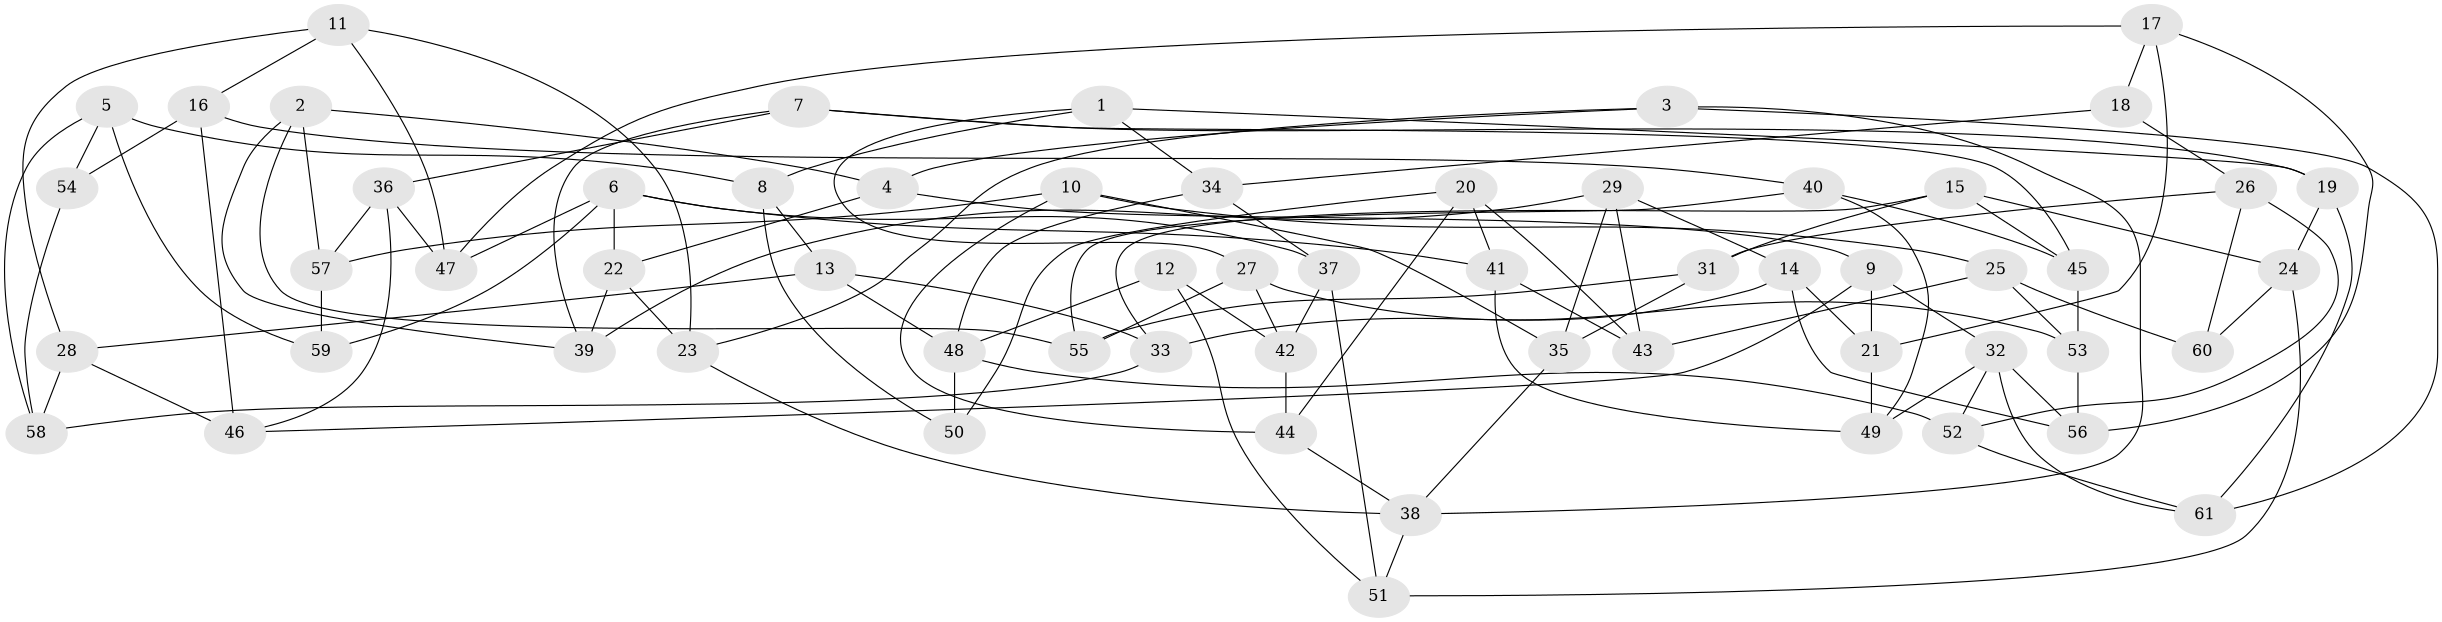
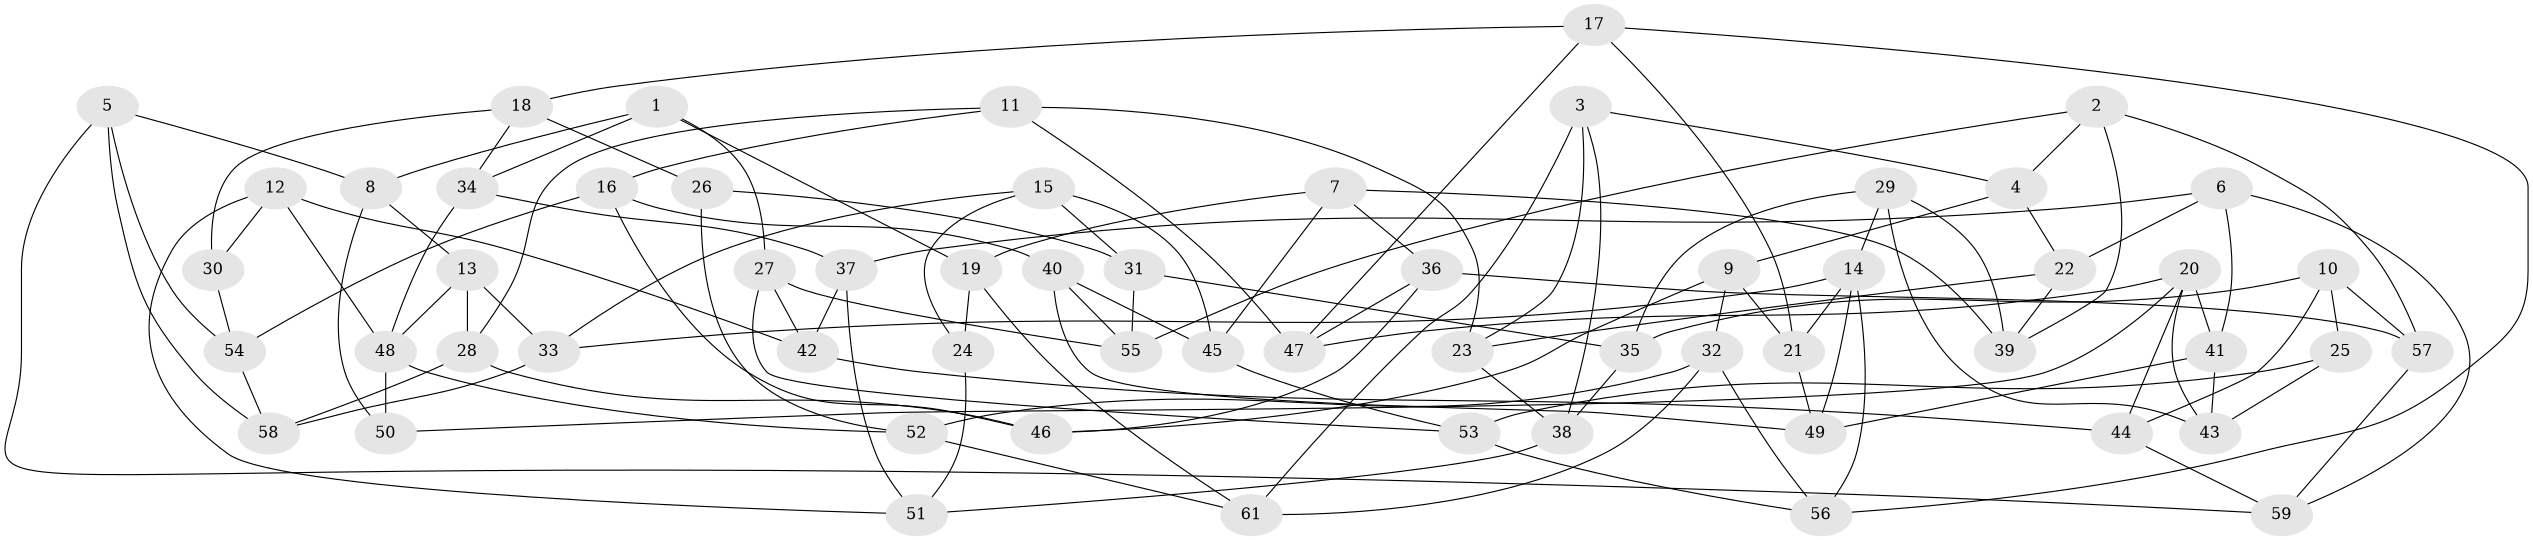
(536, 226) -> (1807, 315)
none -> (213, 270)
(2203, 352) -> none
(1936, 391) -> (1839, 353)
(1348, 474) -> (2202, 474)
